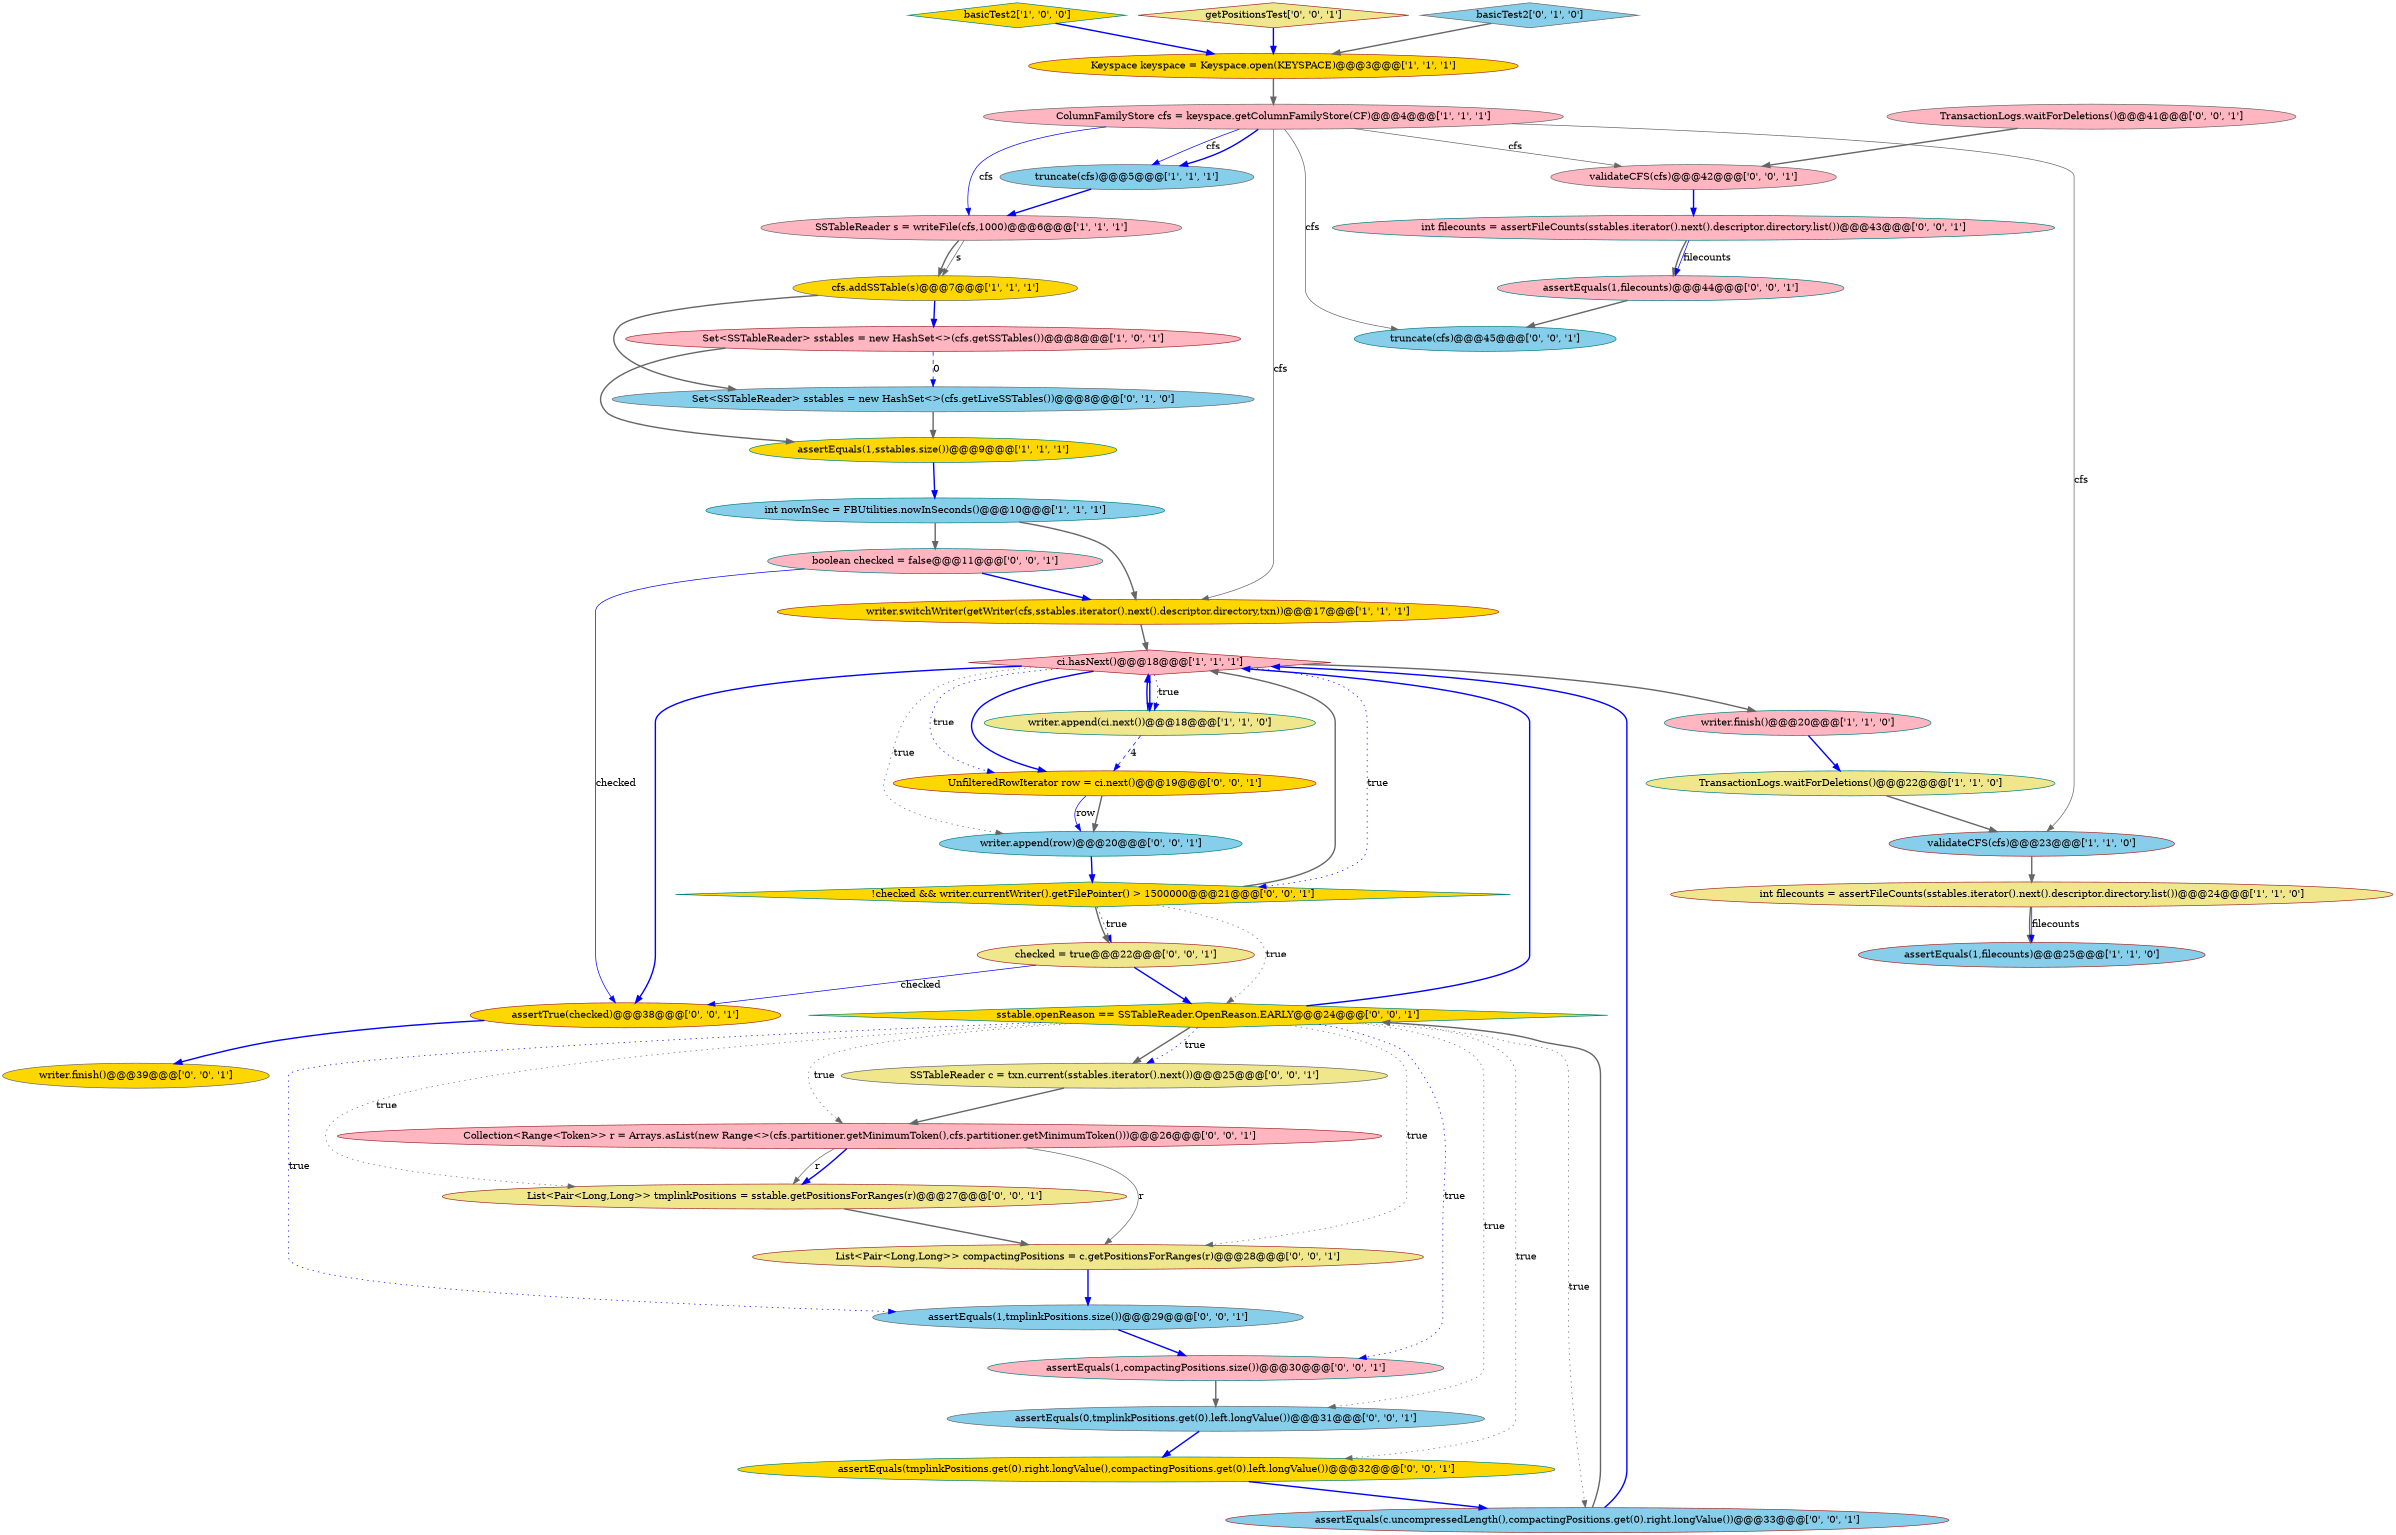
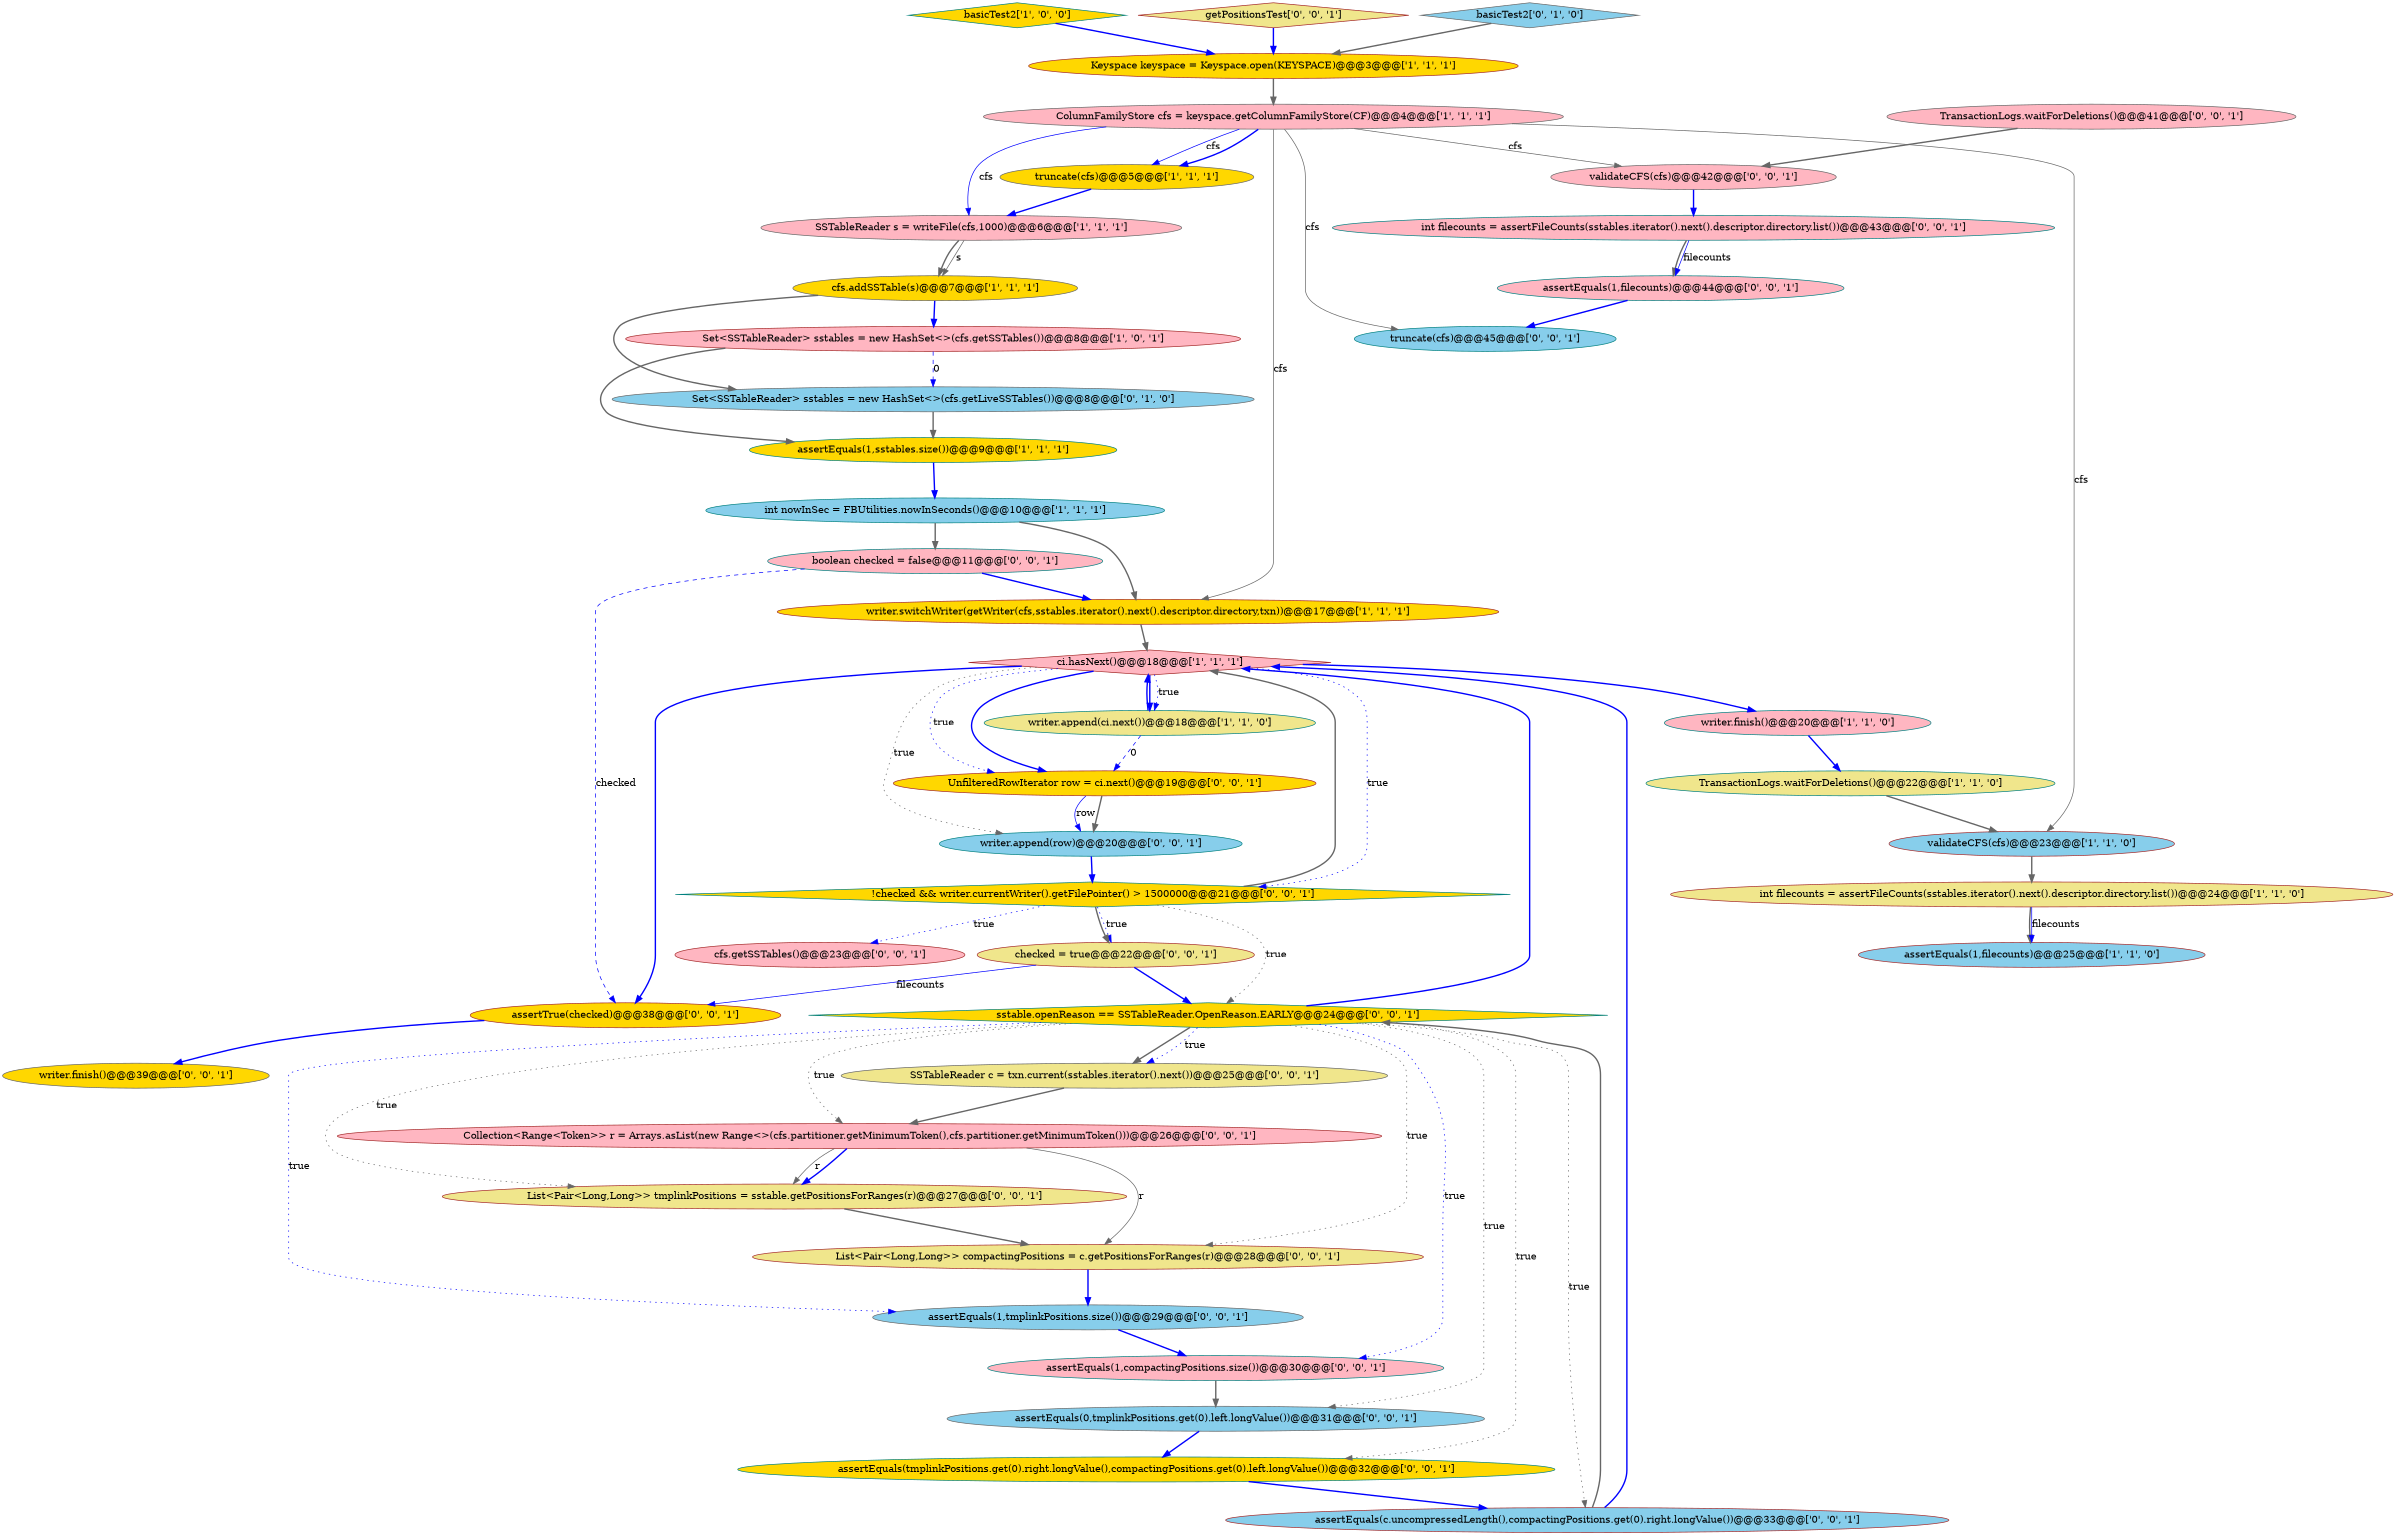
(1127, 177) -> (1127, 177)
(1581, 313) -> (1581, 313)
(1527, 676) -> (1527, 676)
(596, 697) -> (596, 697)
(1134, 753) -> (1134, 753)
none -> (820, 955)
(921, 985) -> (921, 985)
